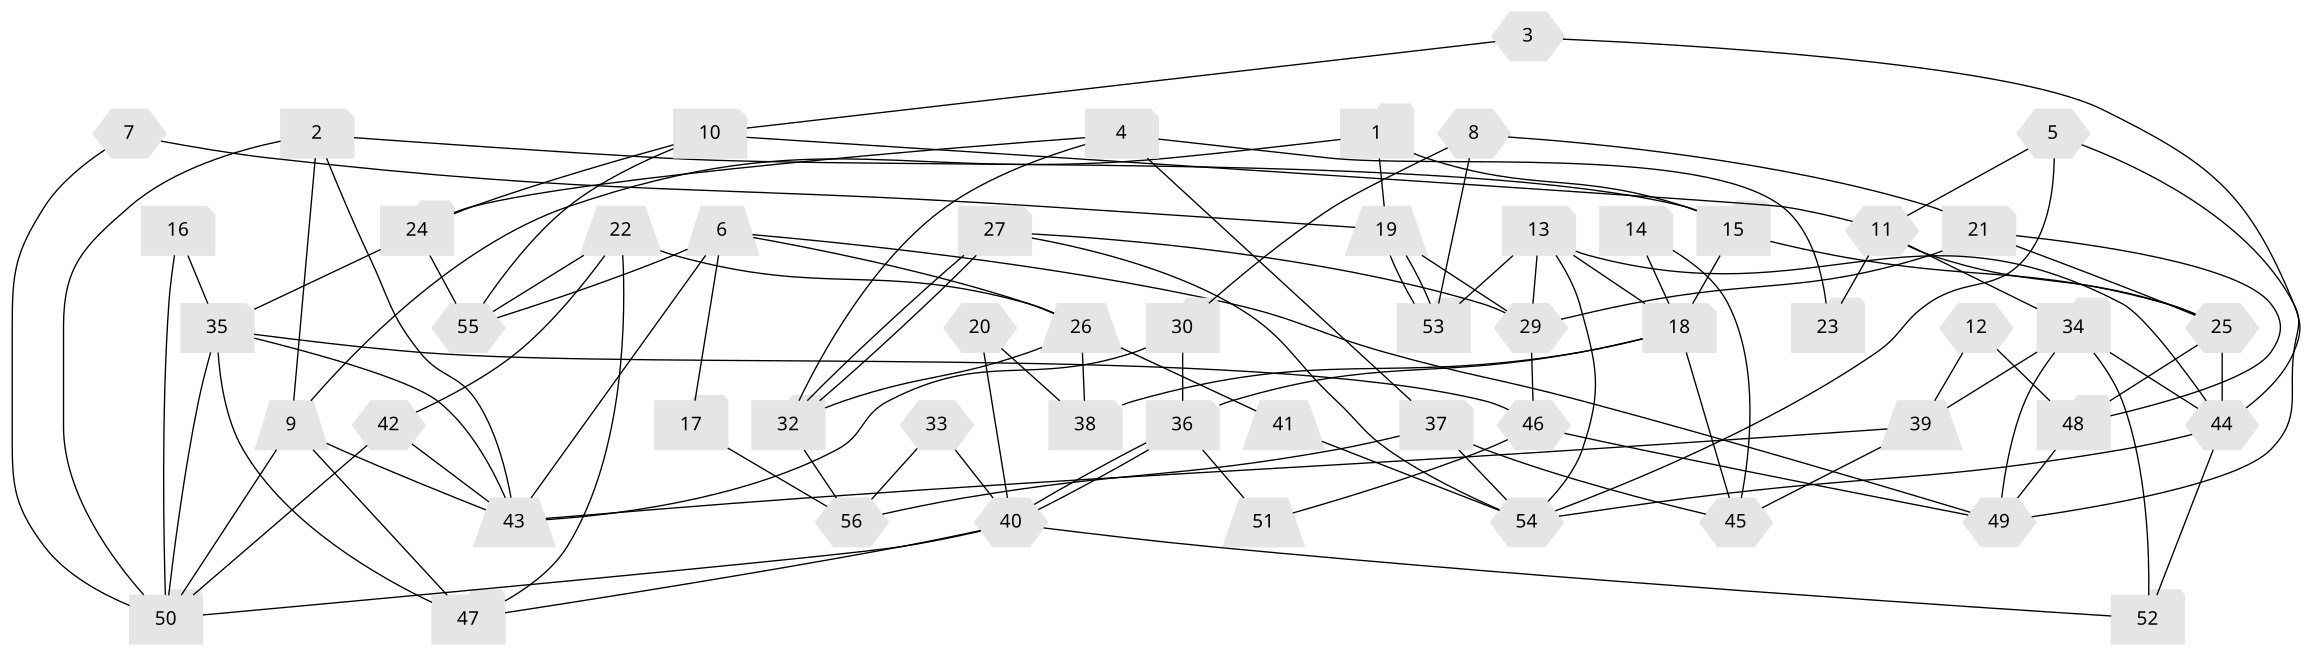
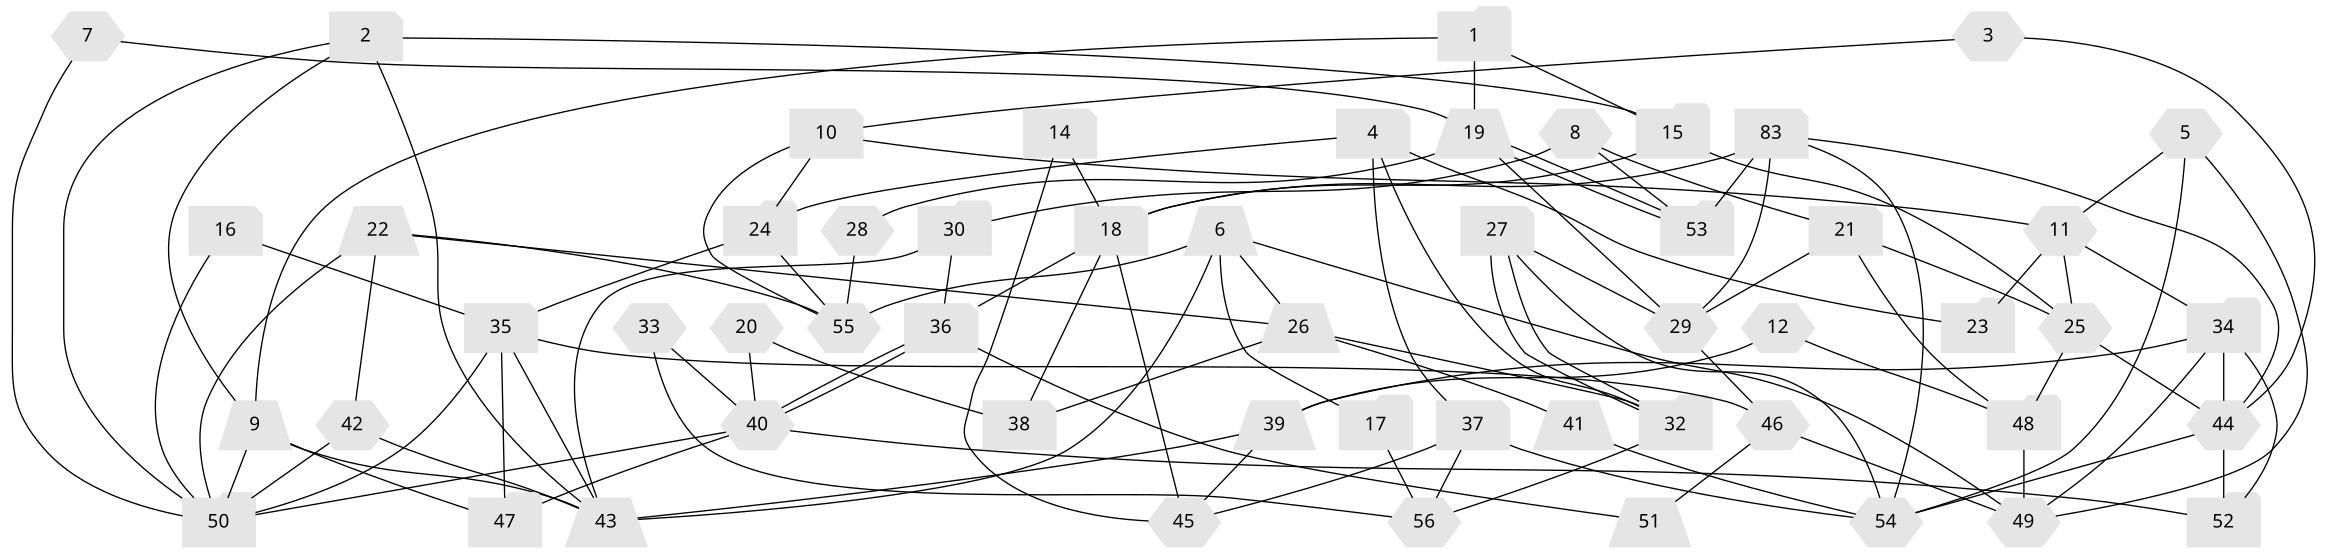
none -> (858, 231)
(1539, 231) -> (1771, 134)
(607, 446) -> (232, 357)
